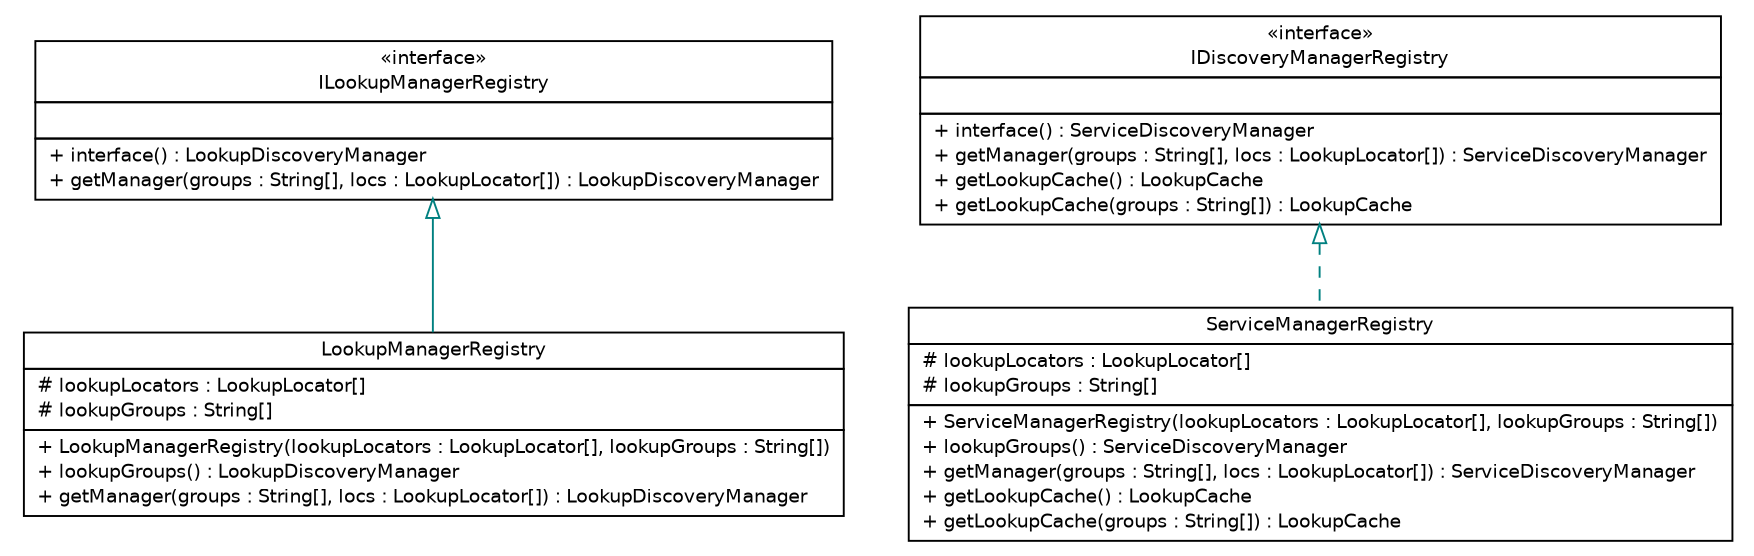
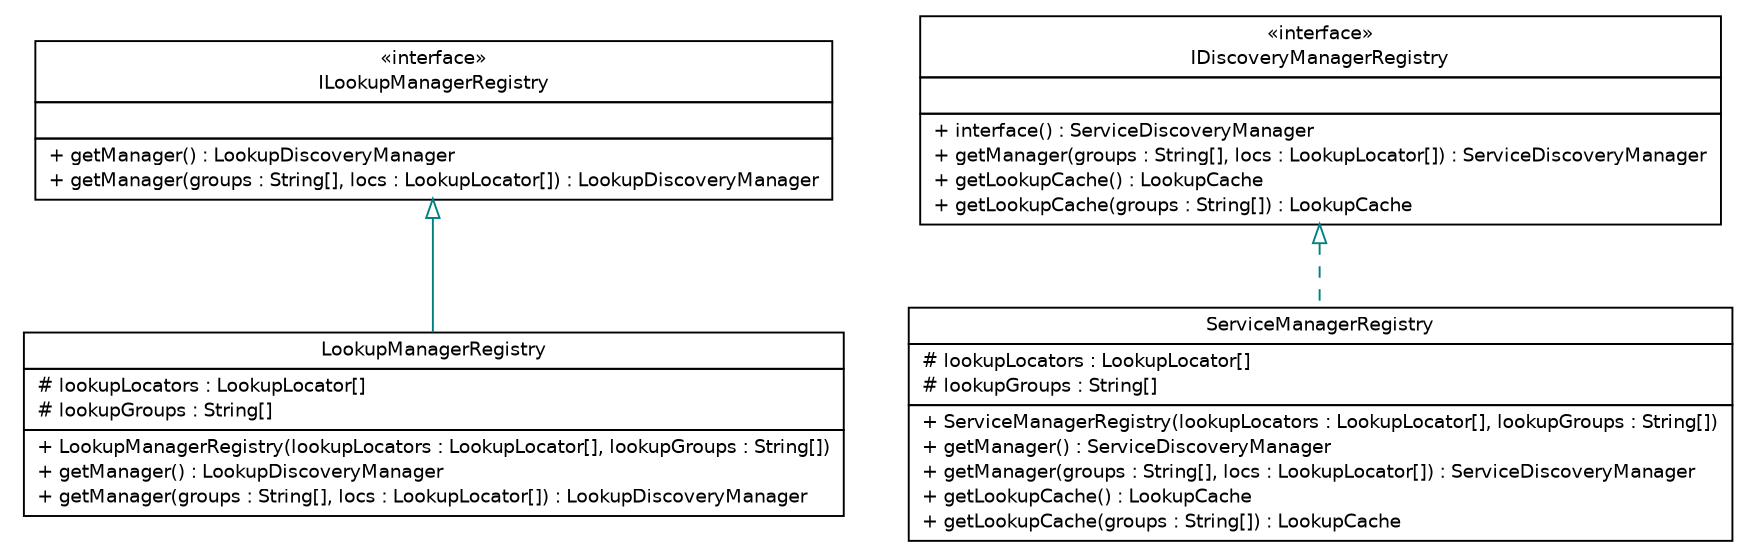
(238, 156) -> (252, 156)
(1135, 447) -> (1127, 447)
(248, 472) -> (241, 472)
